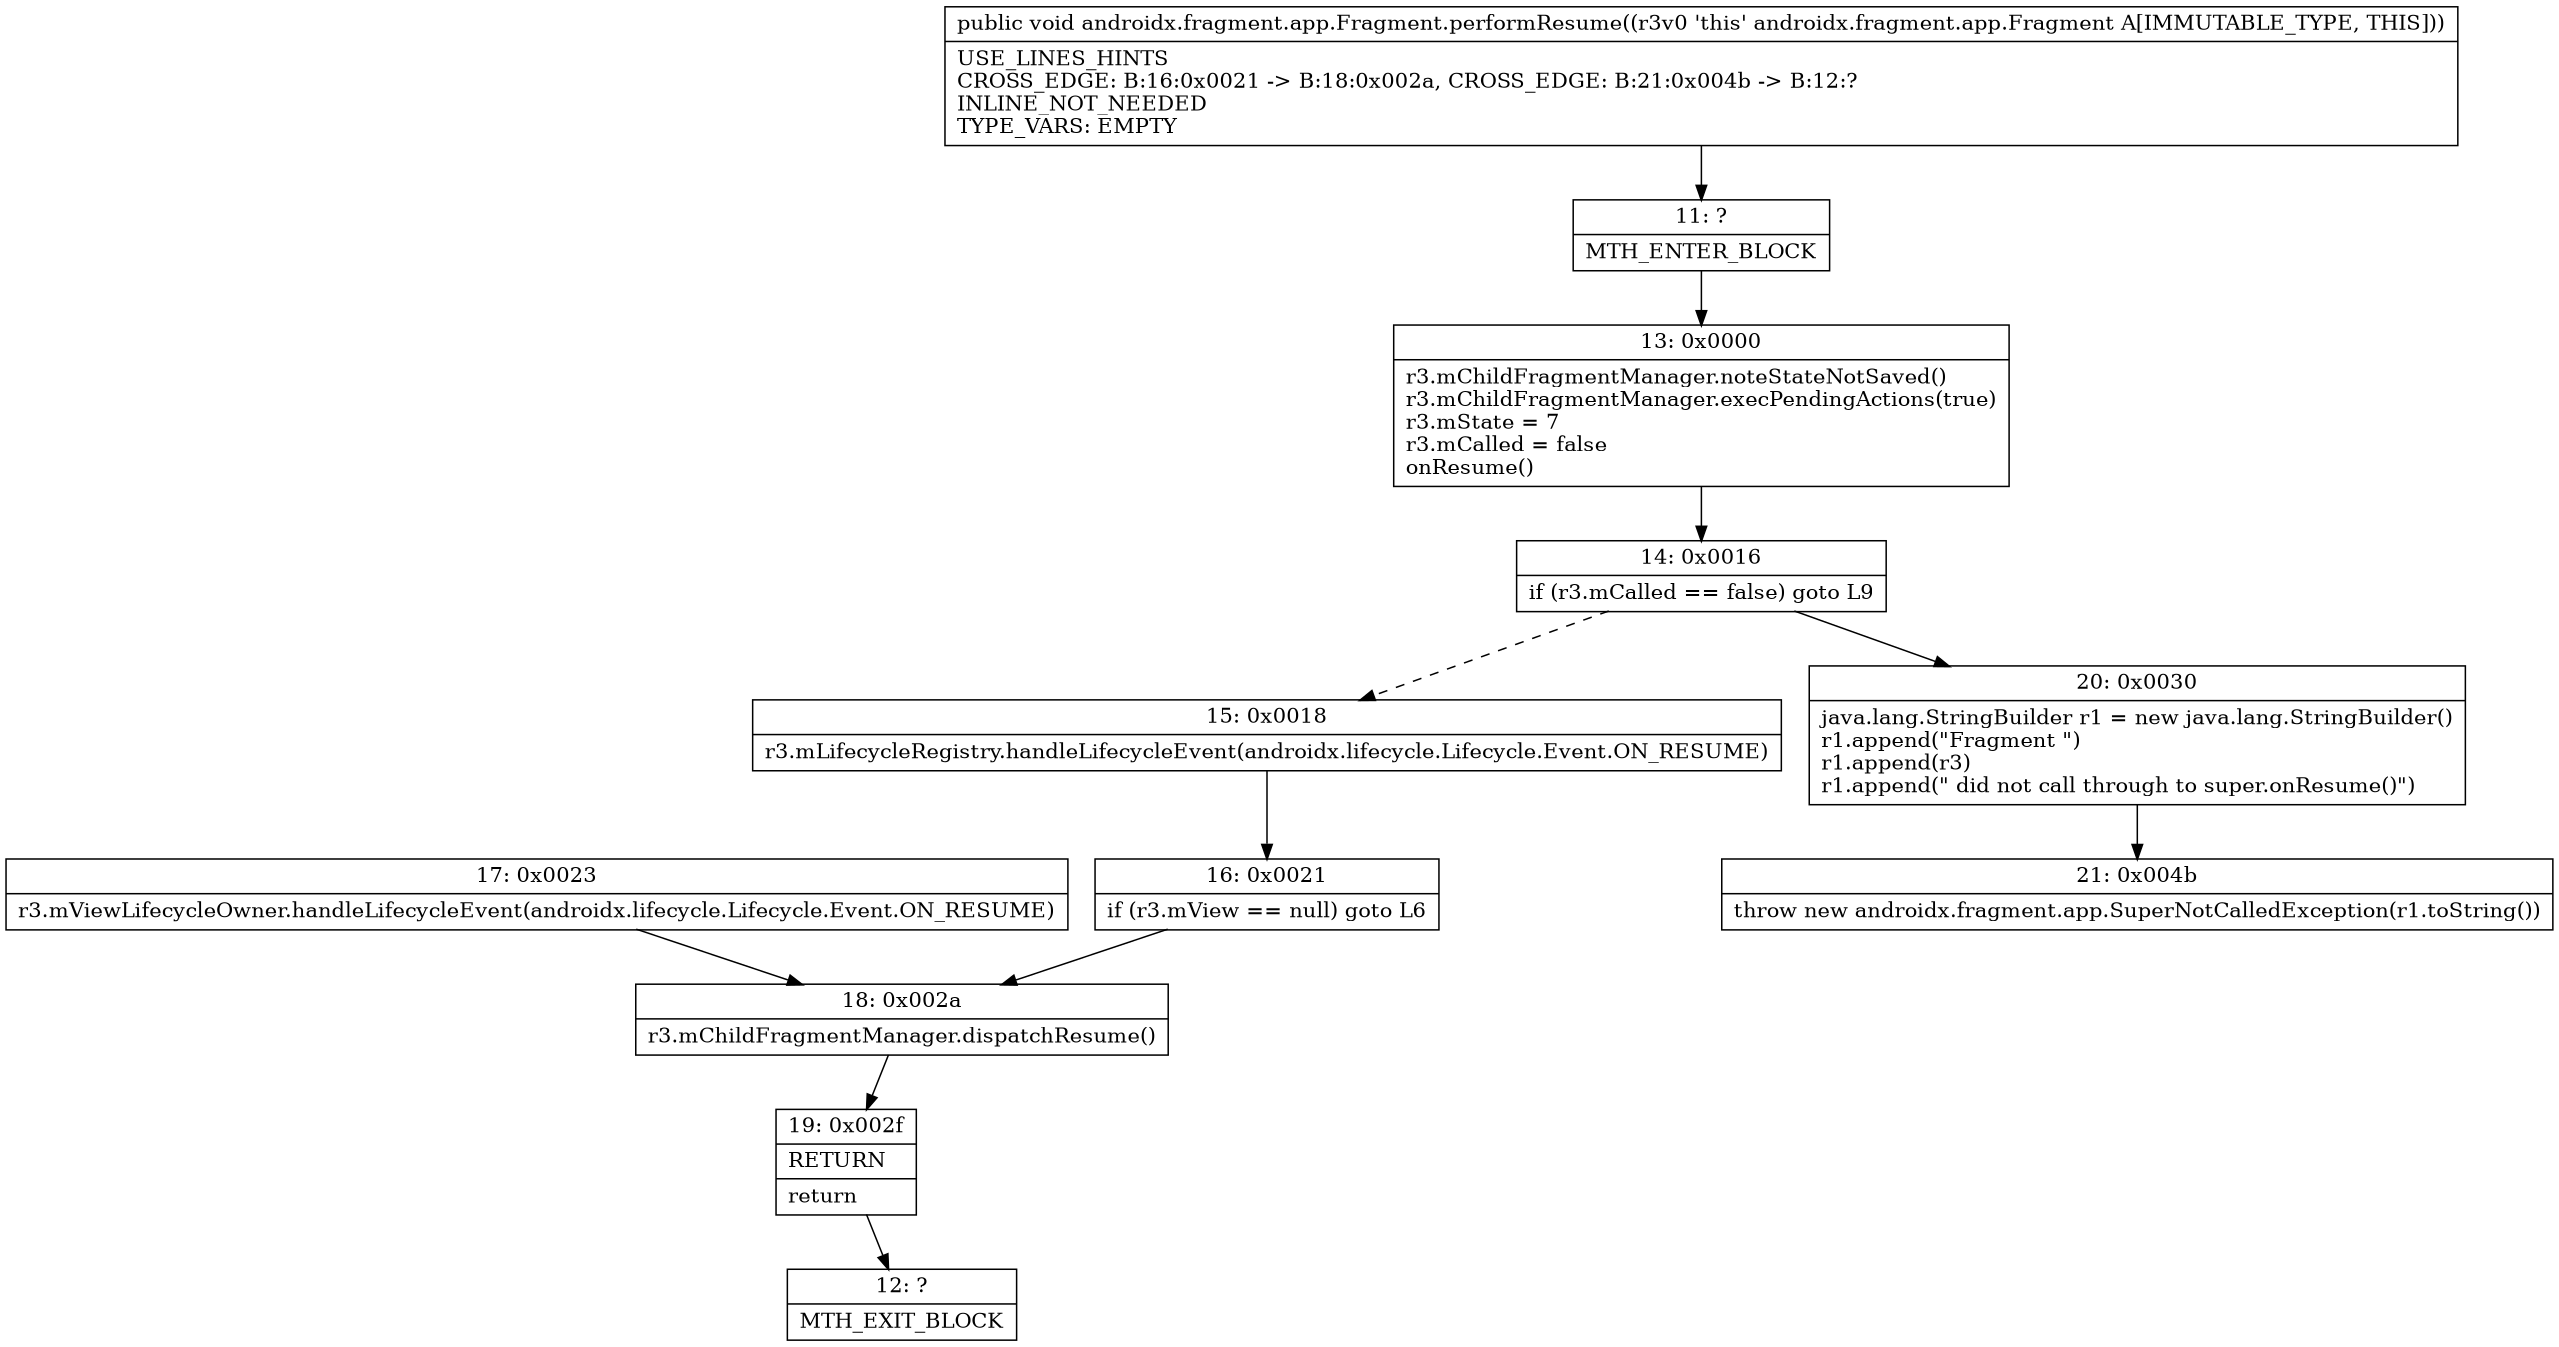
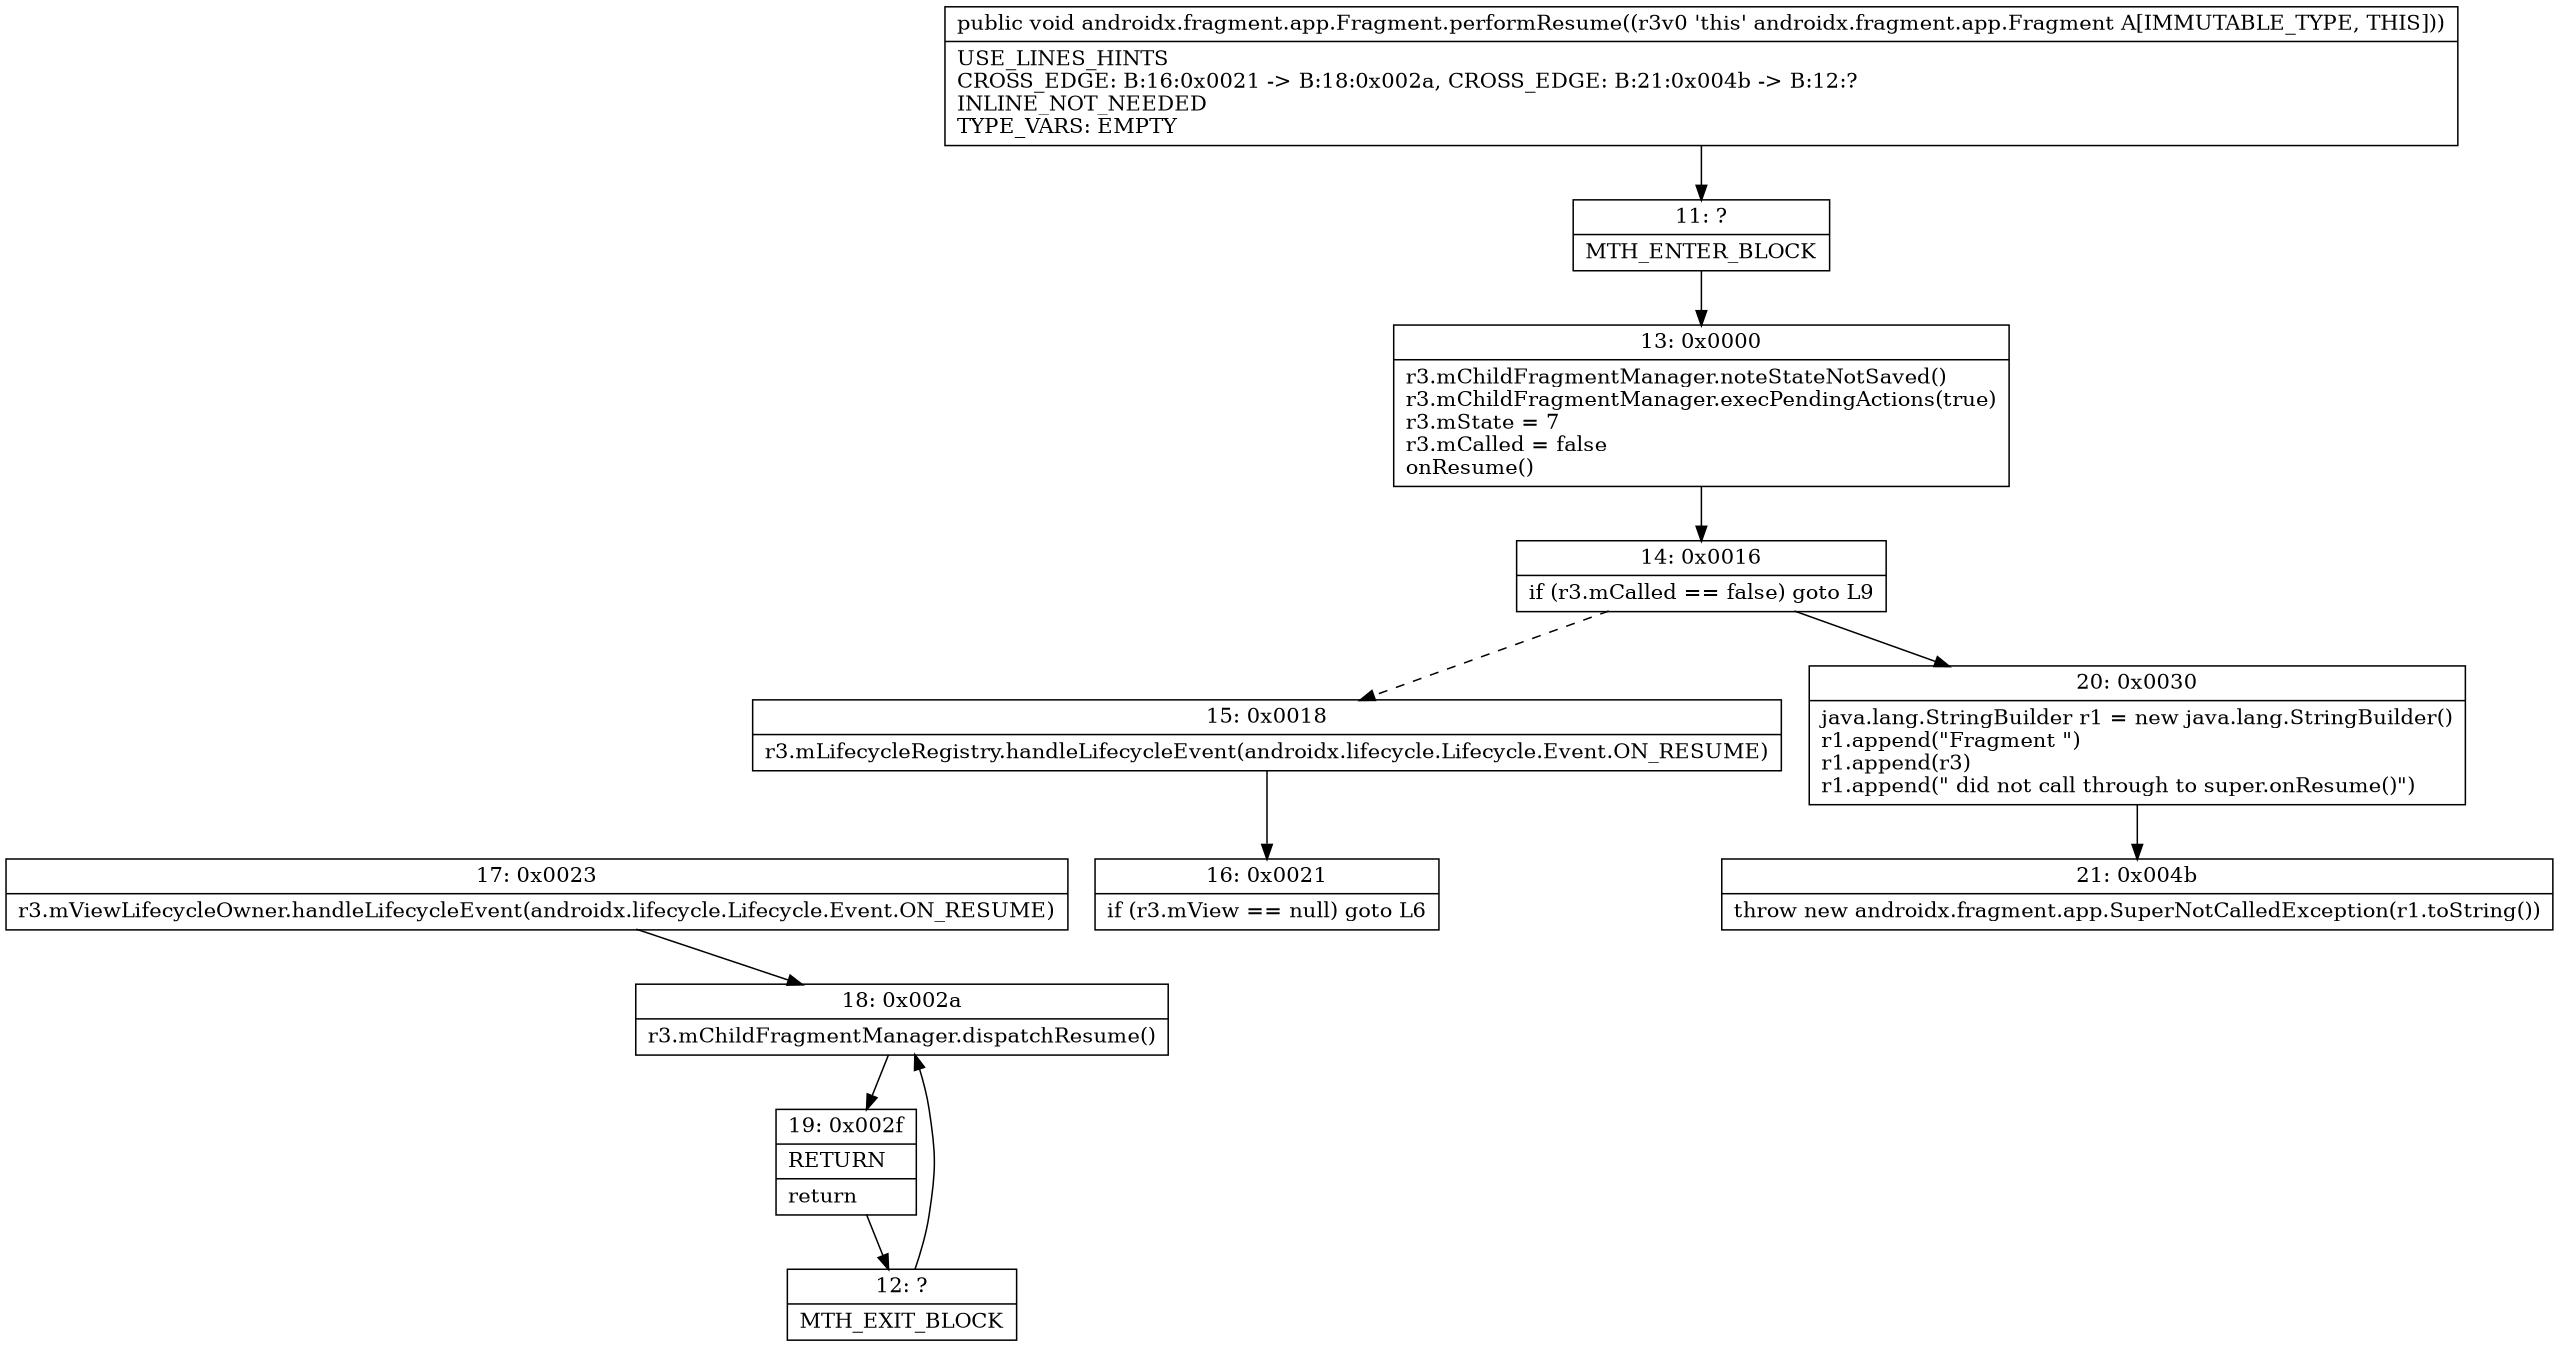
(1092, 955) -> (934, 1170)
